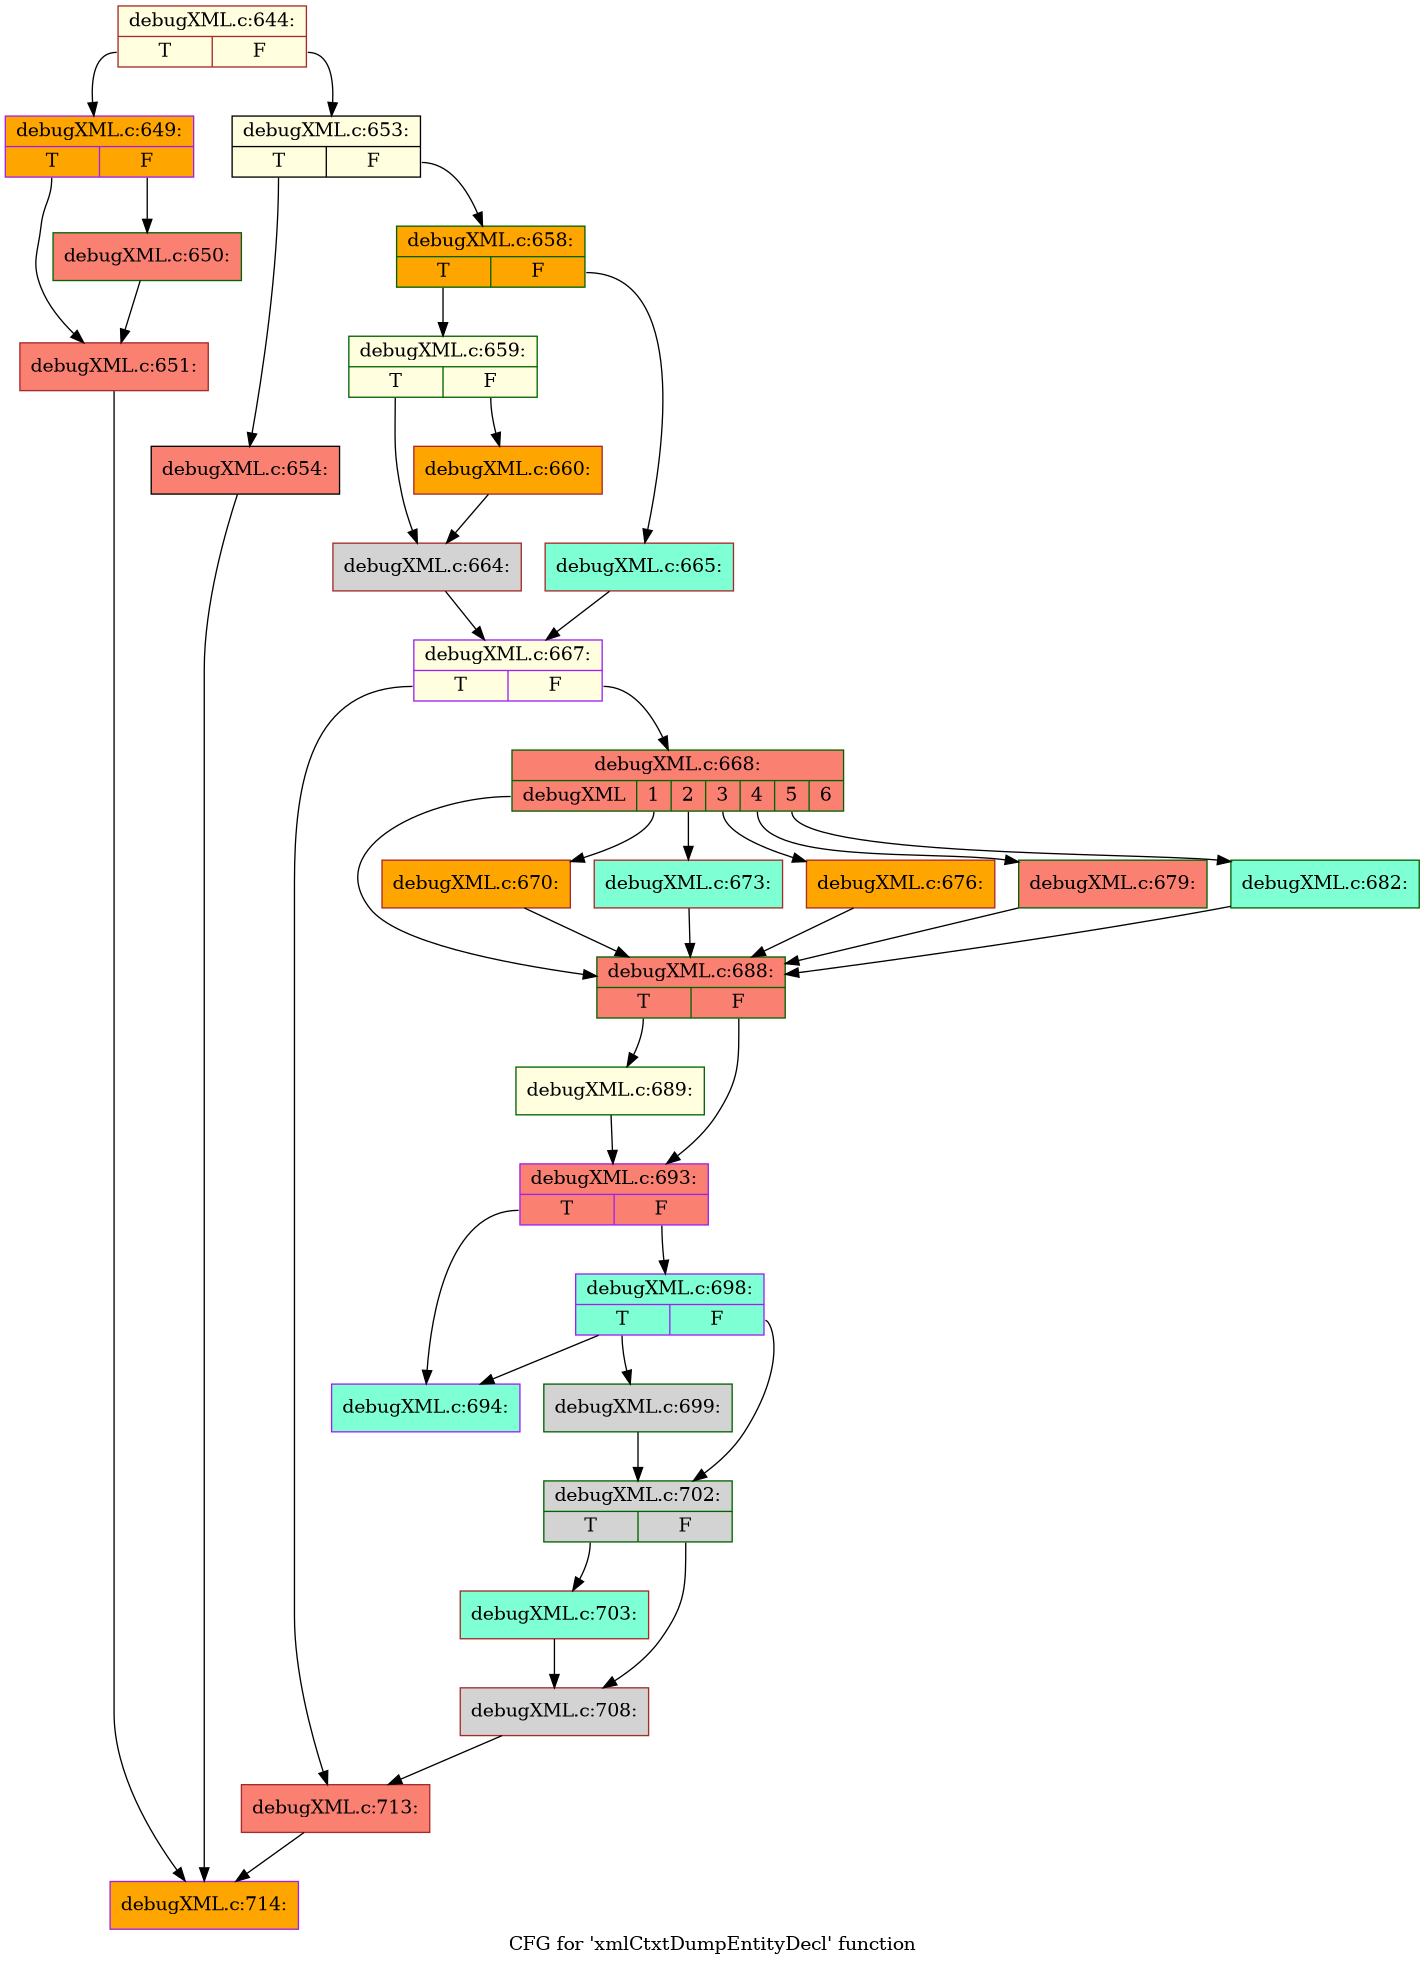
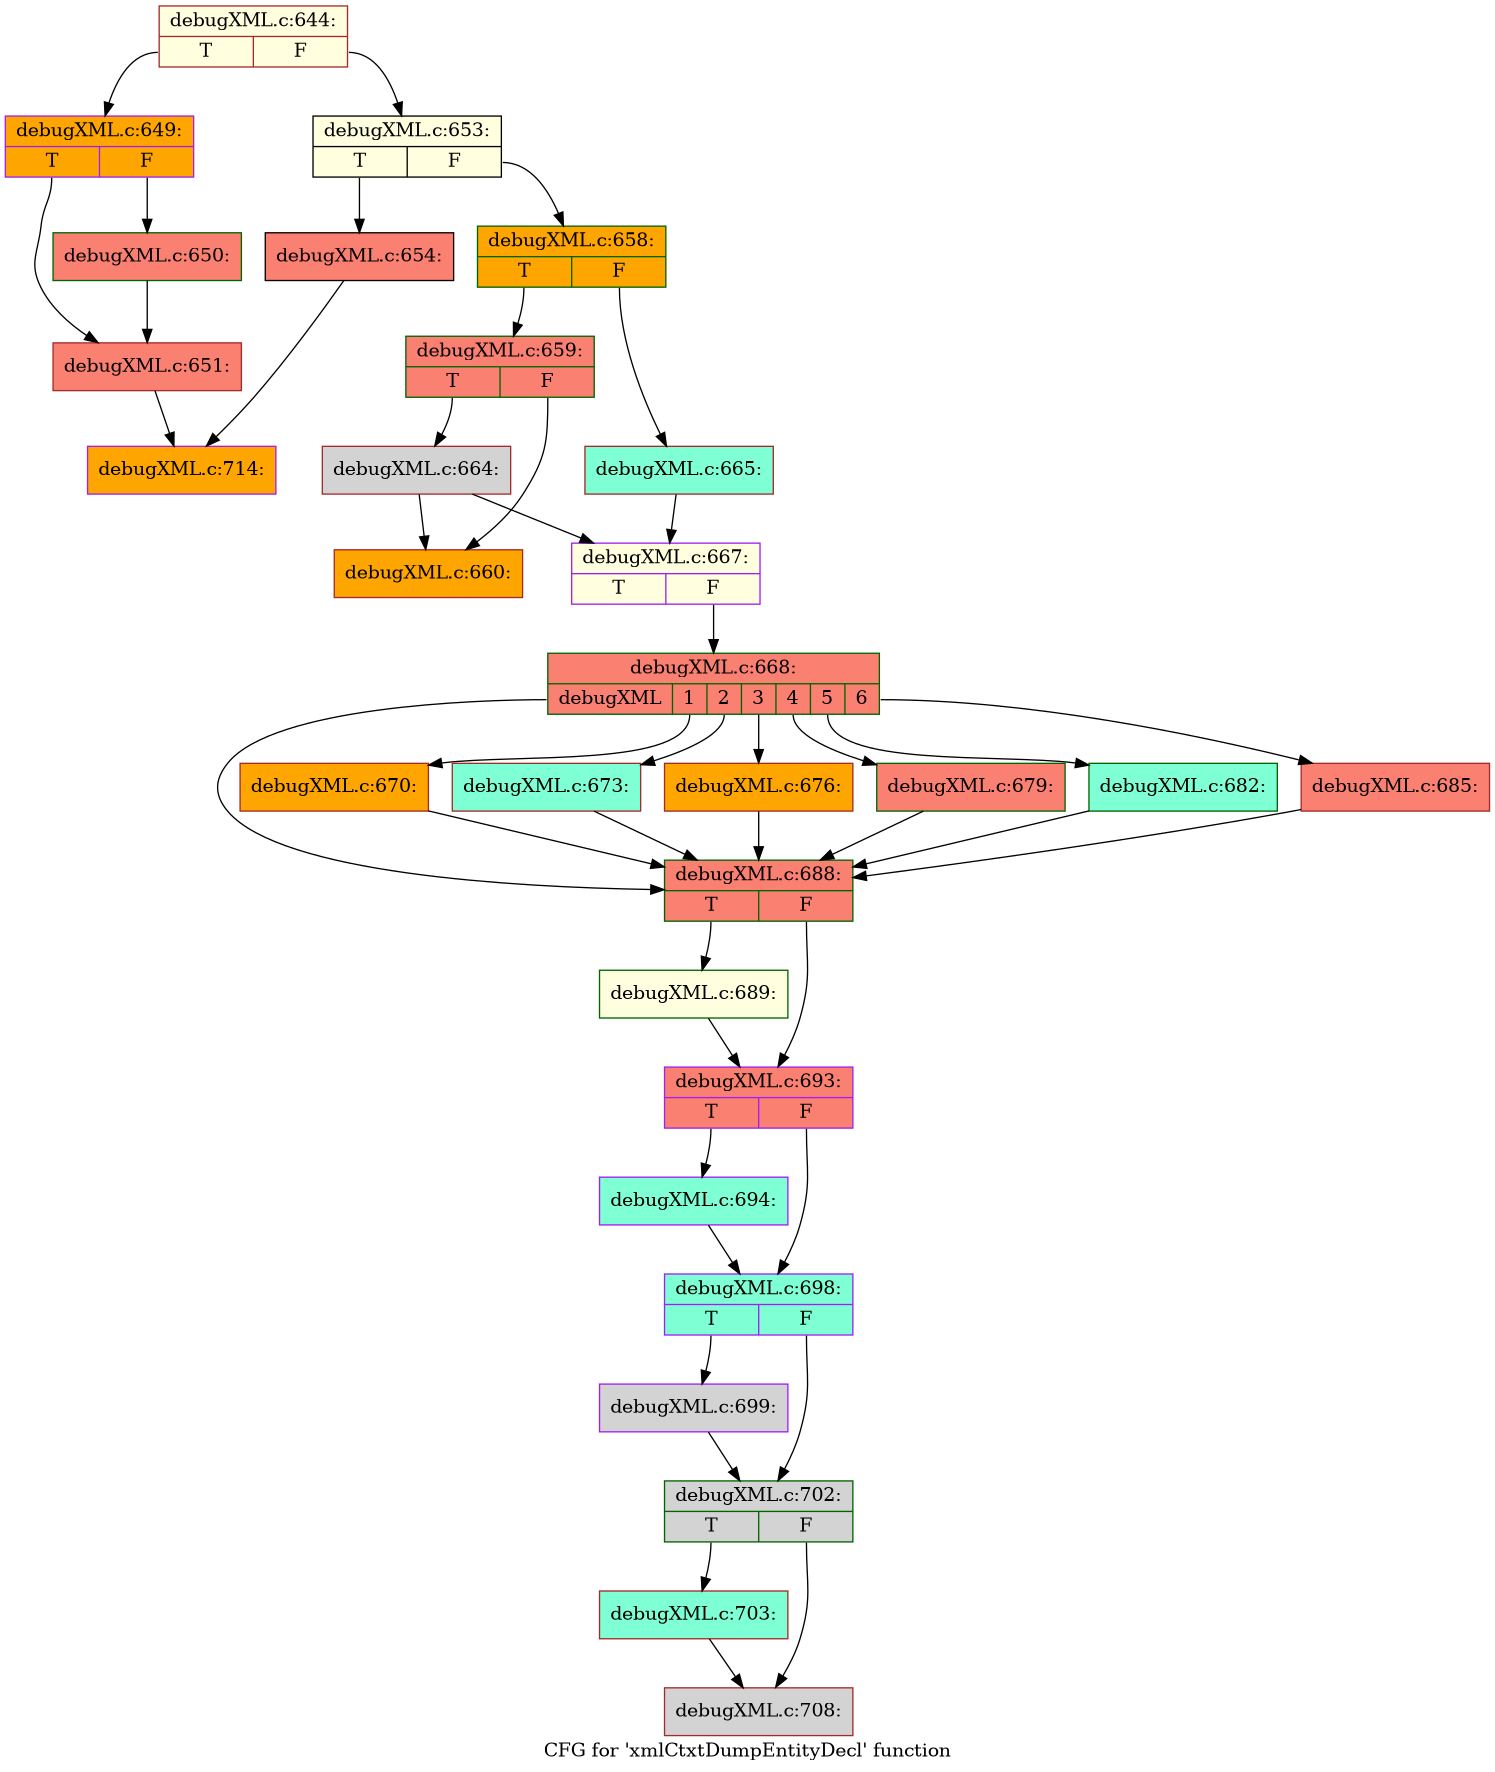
(443, 367) -> (500, 367)
(472, 514) -> (422, 515)
none -> (1395, 787)
(546, 1357) -> (720, 1244)
(638, 1408) -> (694, 1408)
(336, 1809) -> none
